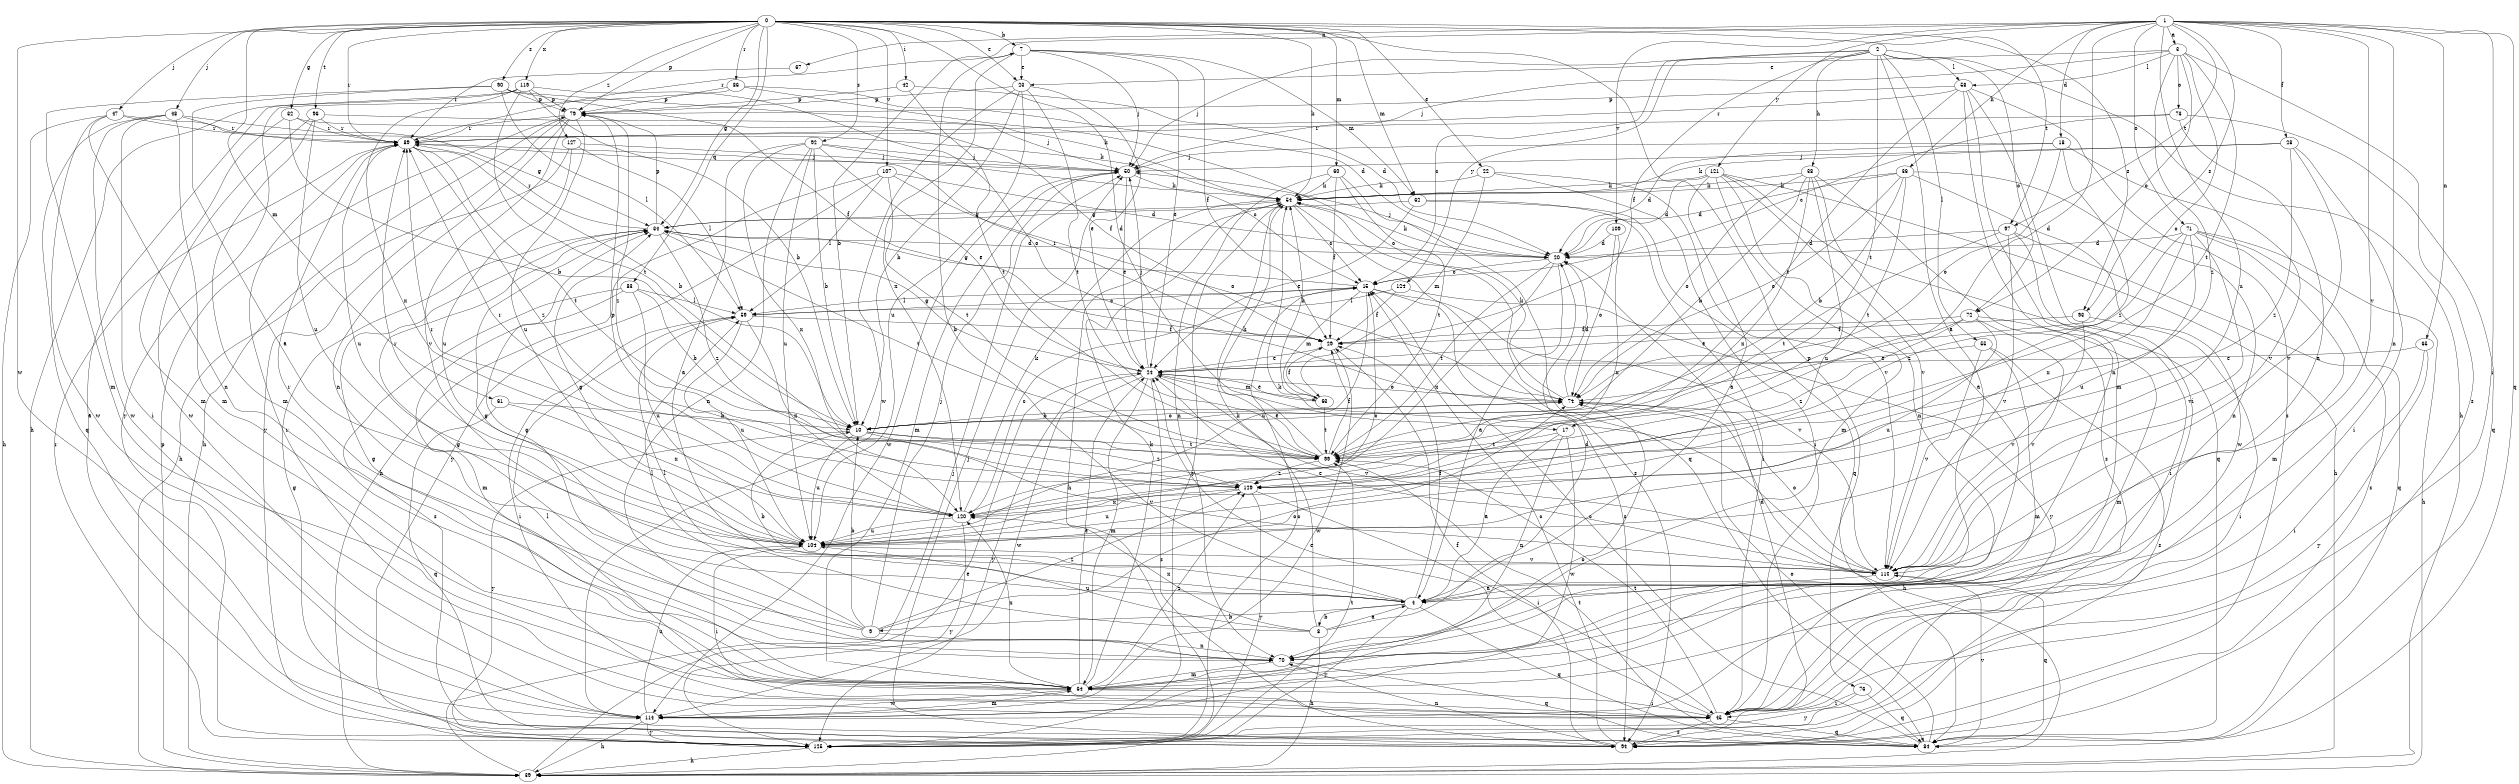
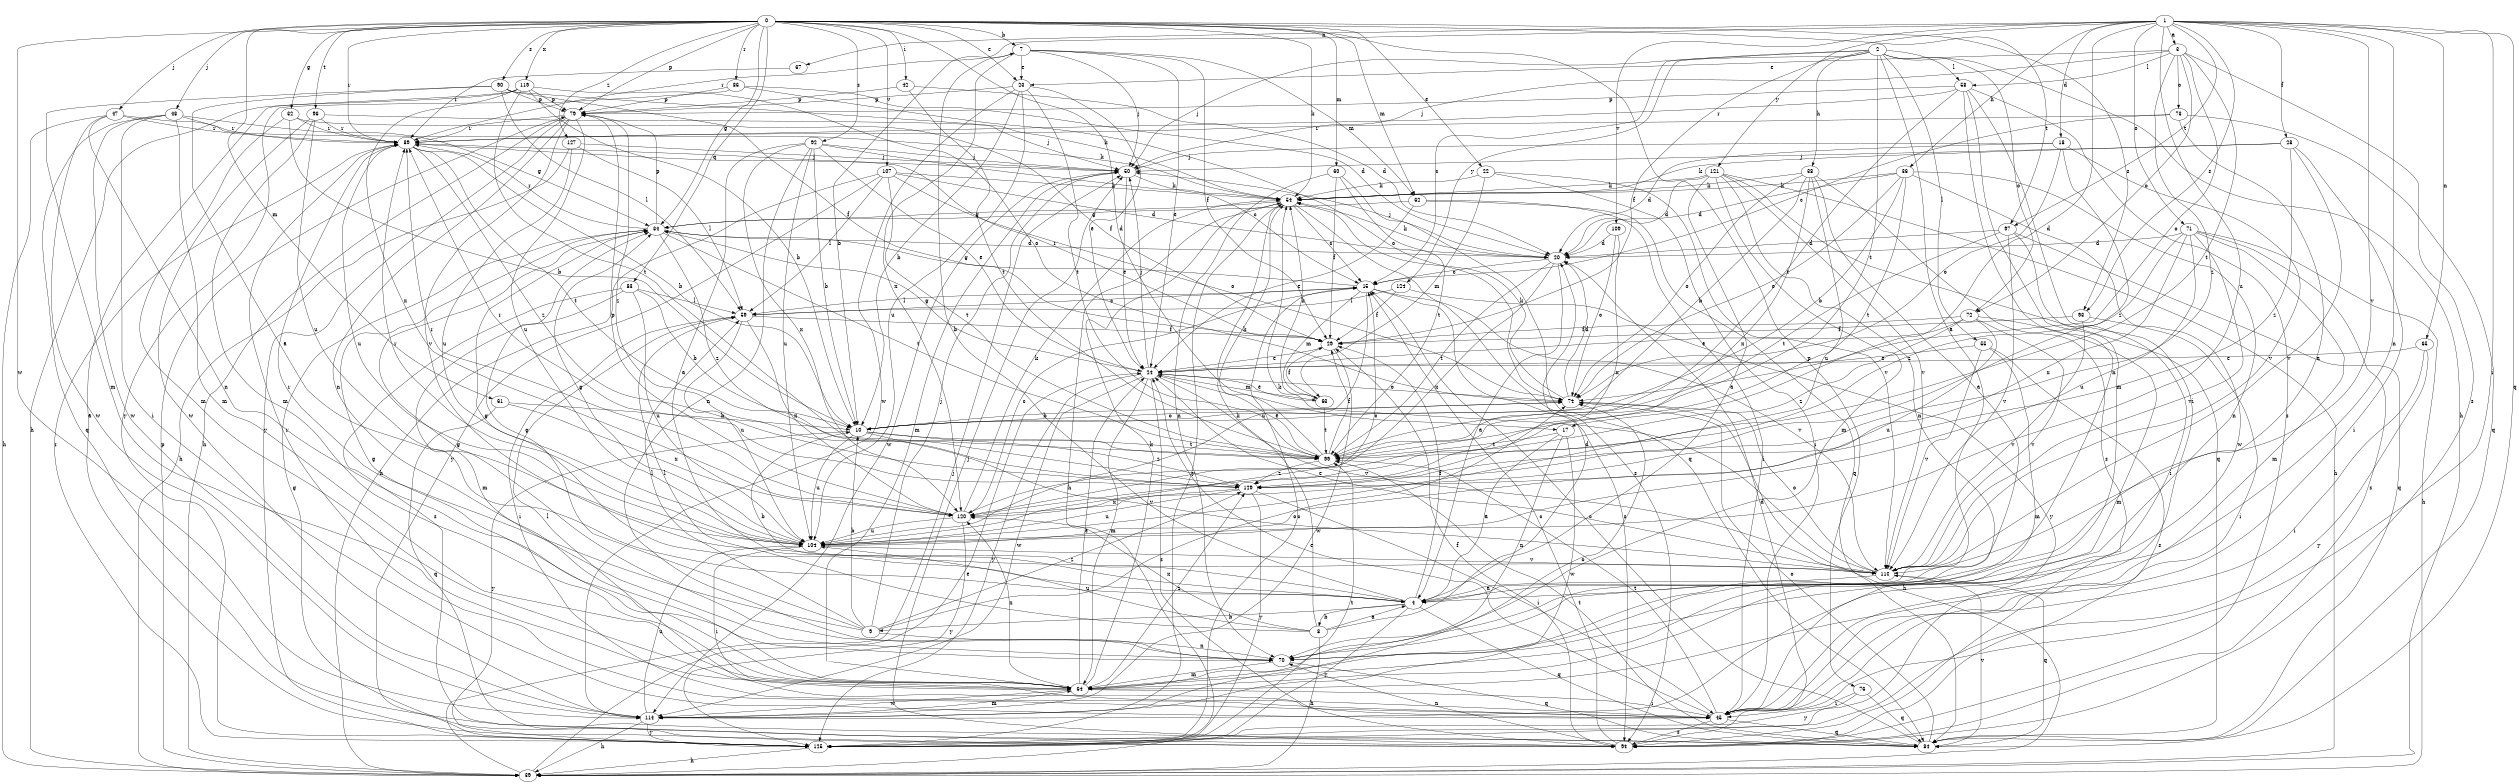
(1317, 188) -> (1086, 186)
